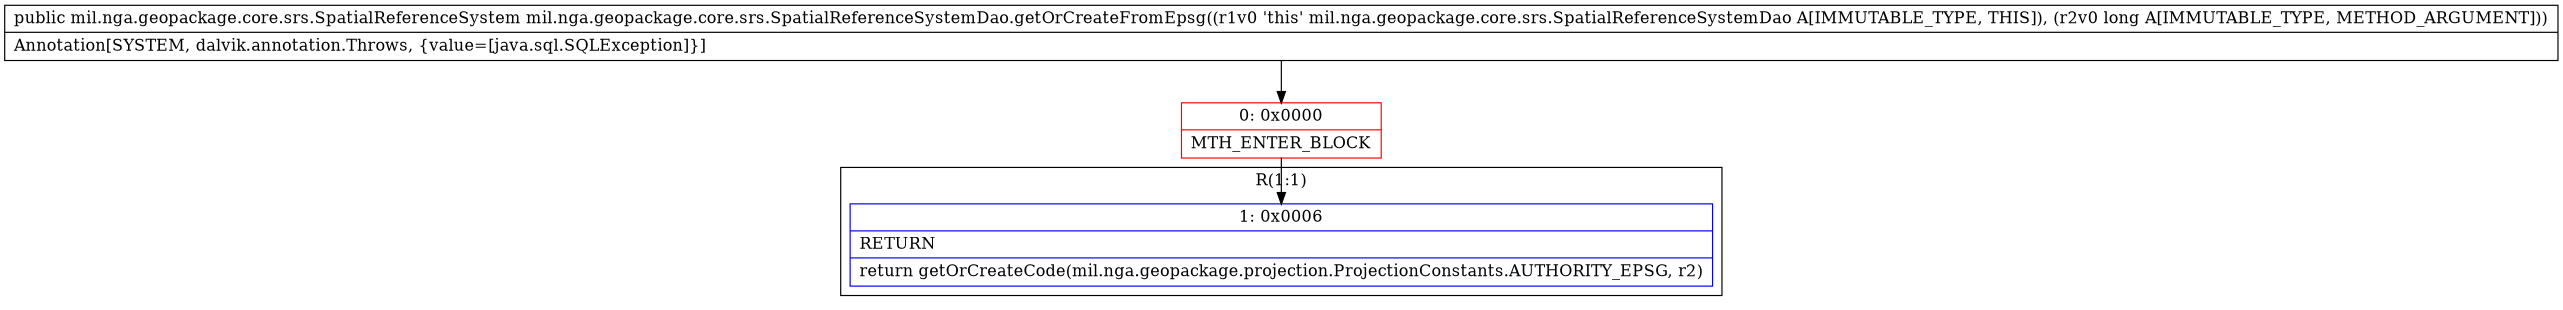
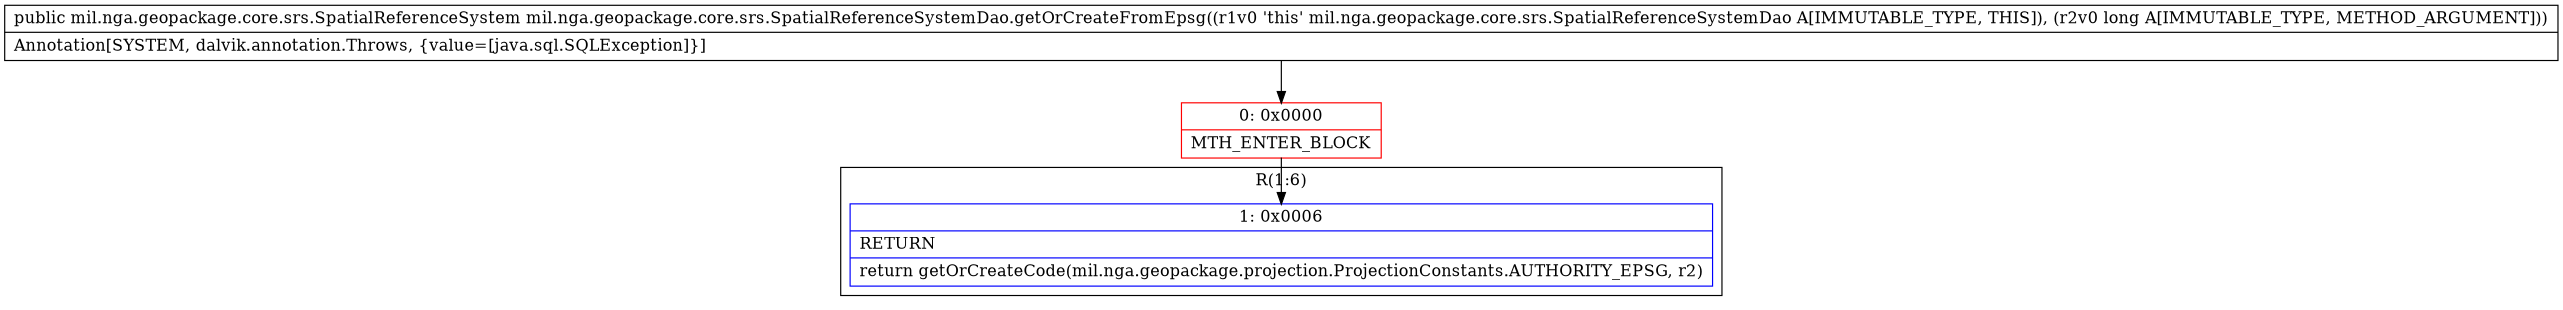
(1281, 181) -> (1281, 181)
